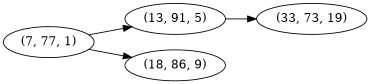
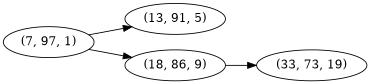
(237, 19) -> (237, 65)
(49, 42) -> (49, 42)
